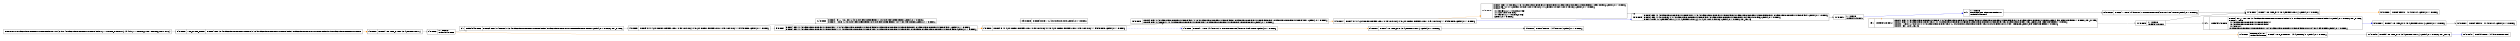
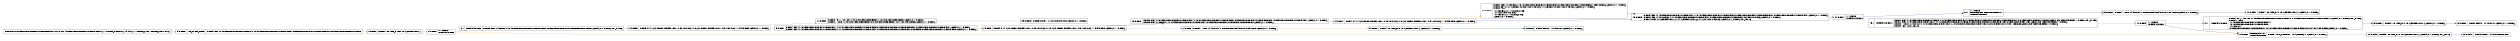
(2409, 12) -> none
(2205, 16) -> (2201, 31)
